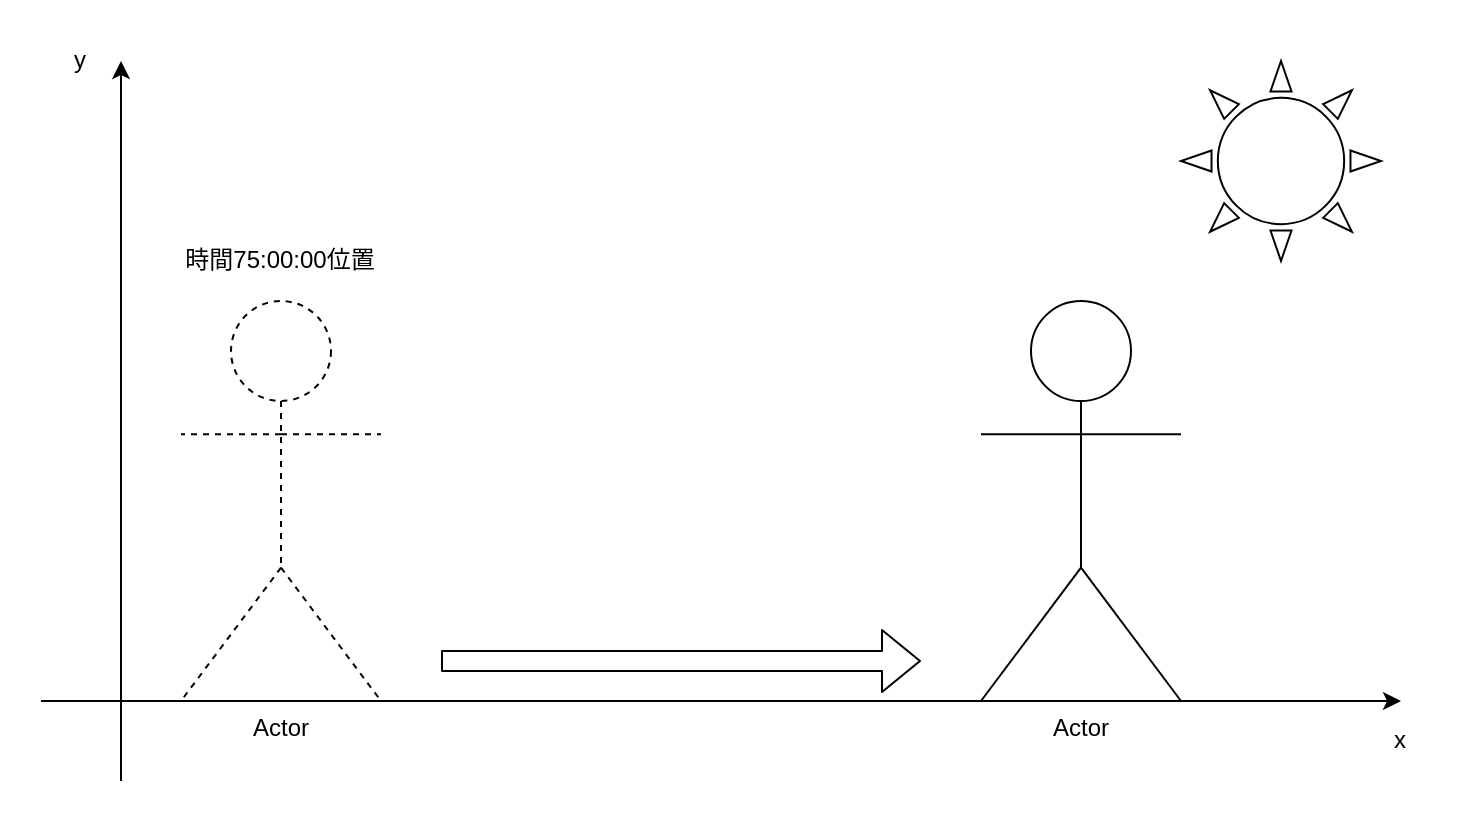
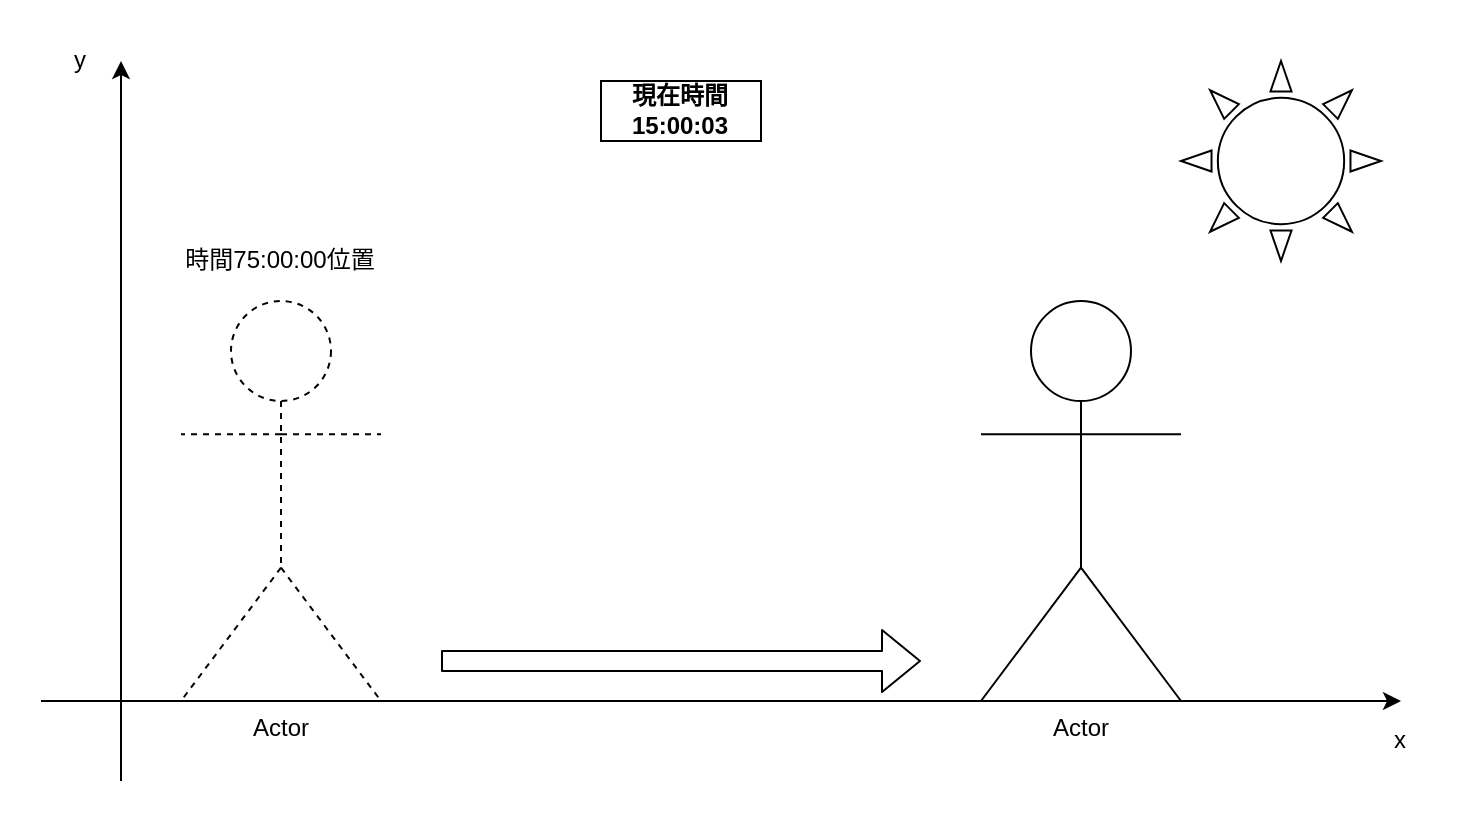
none -> (681, 111)
